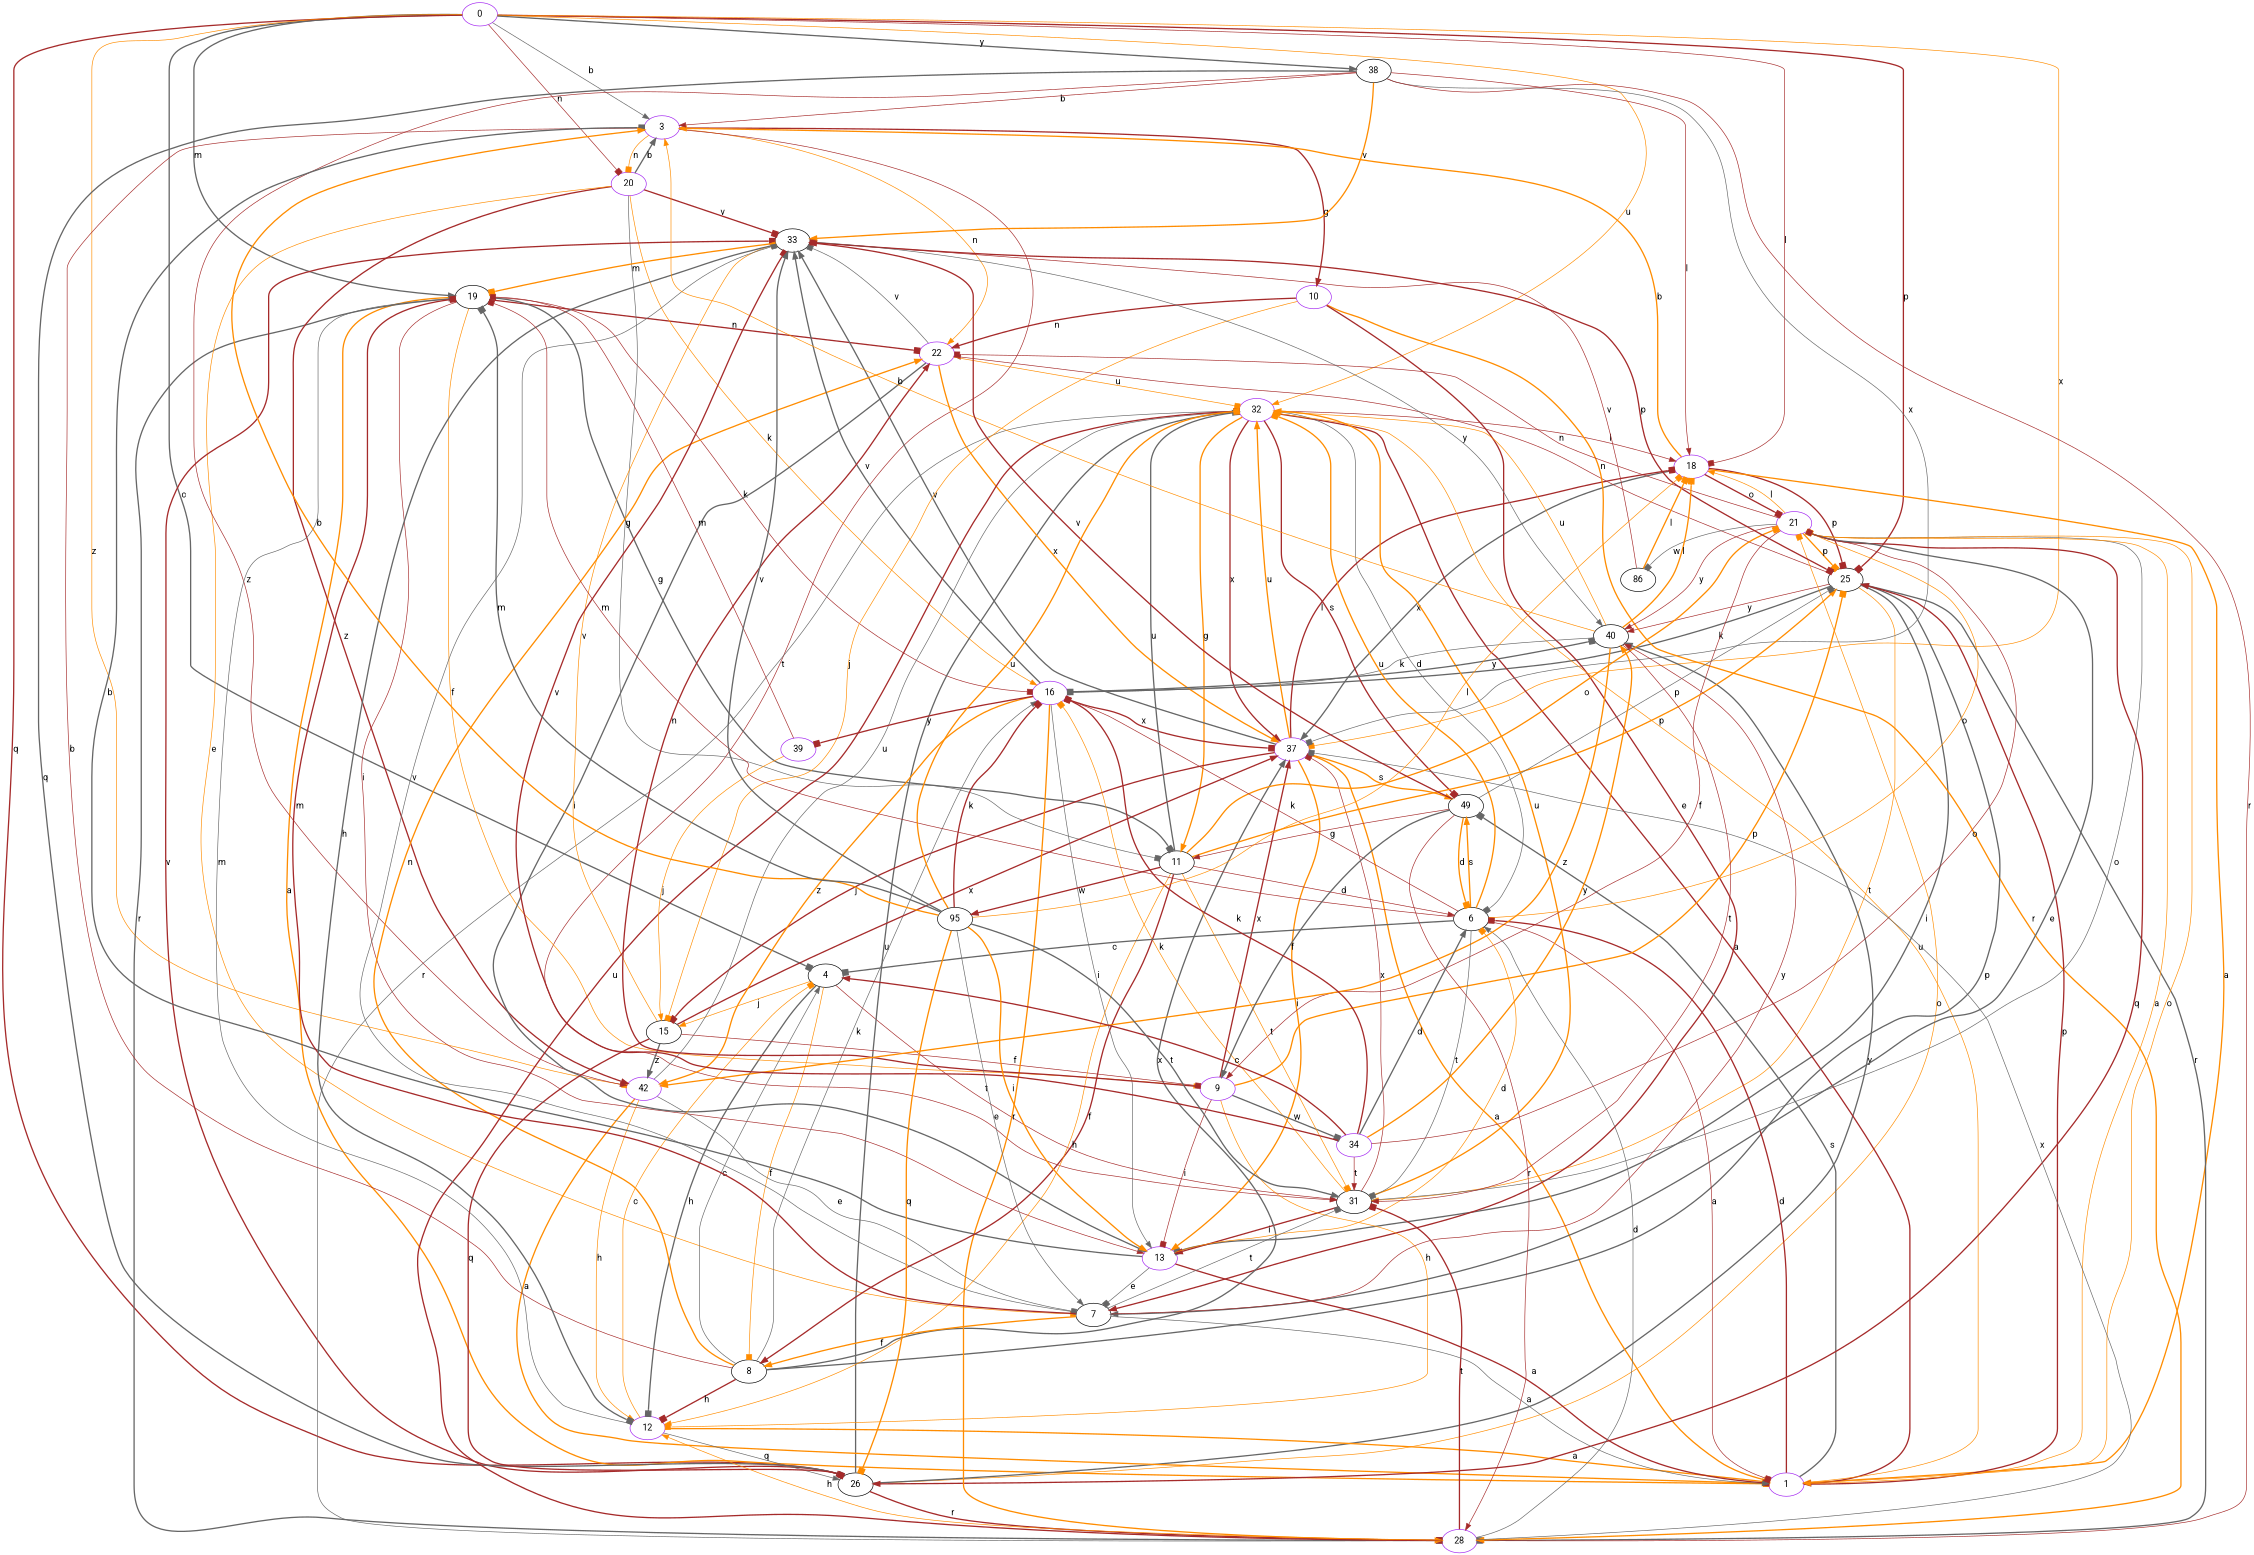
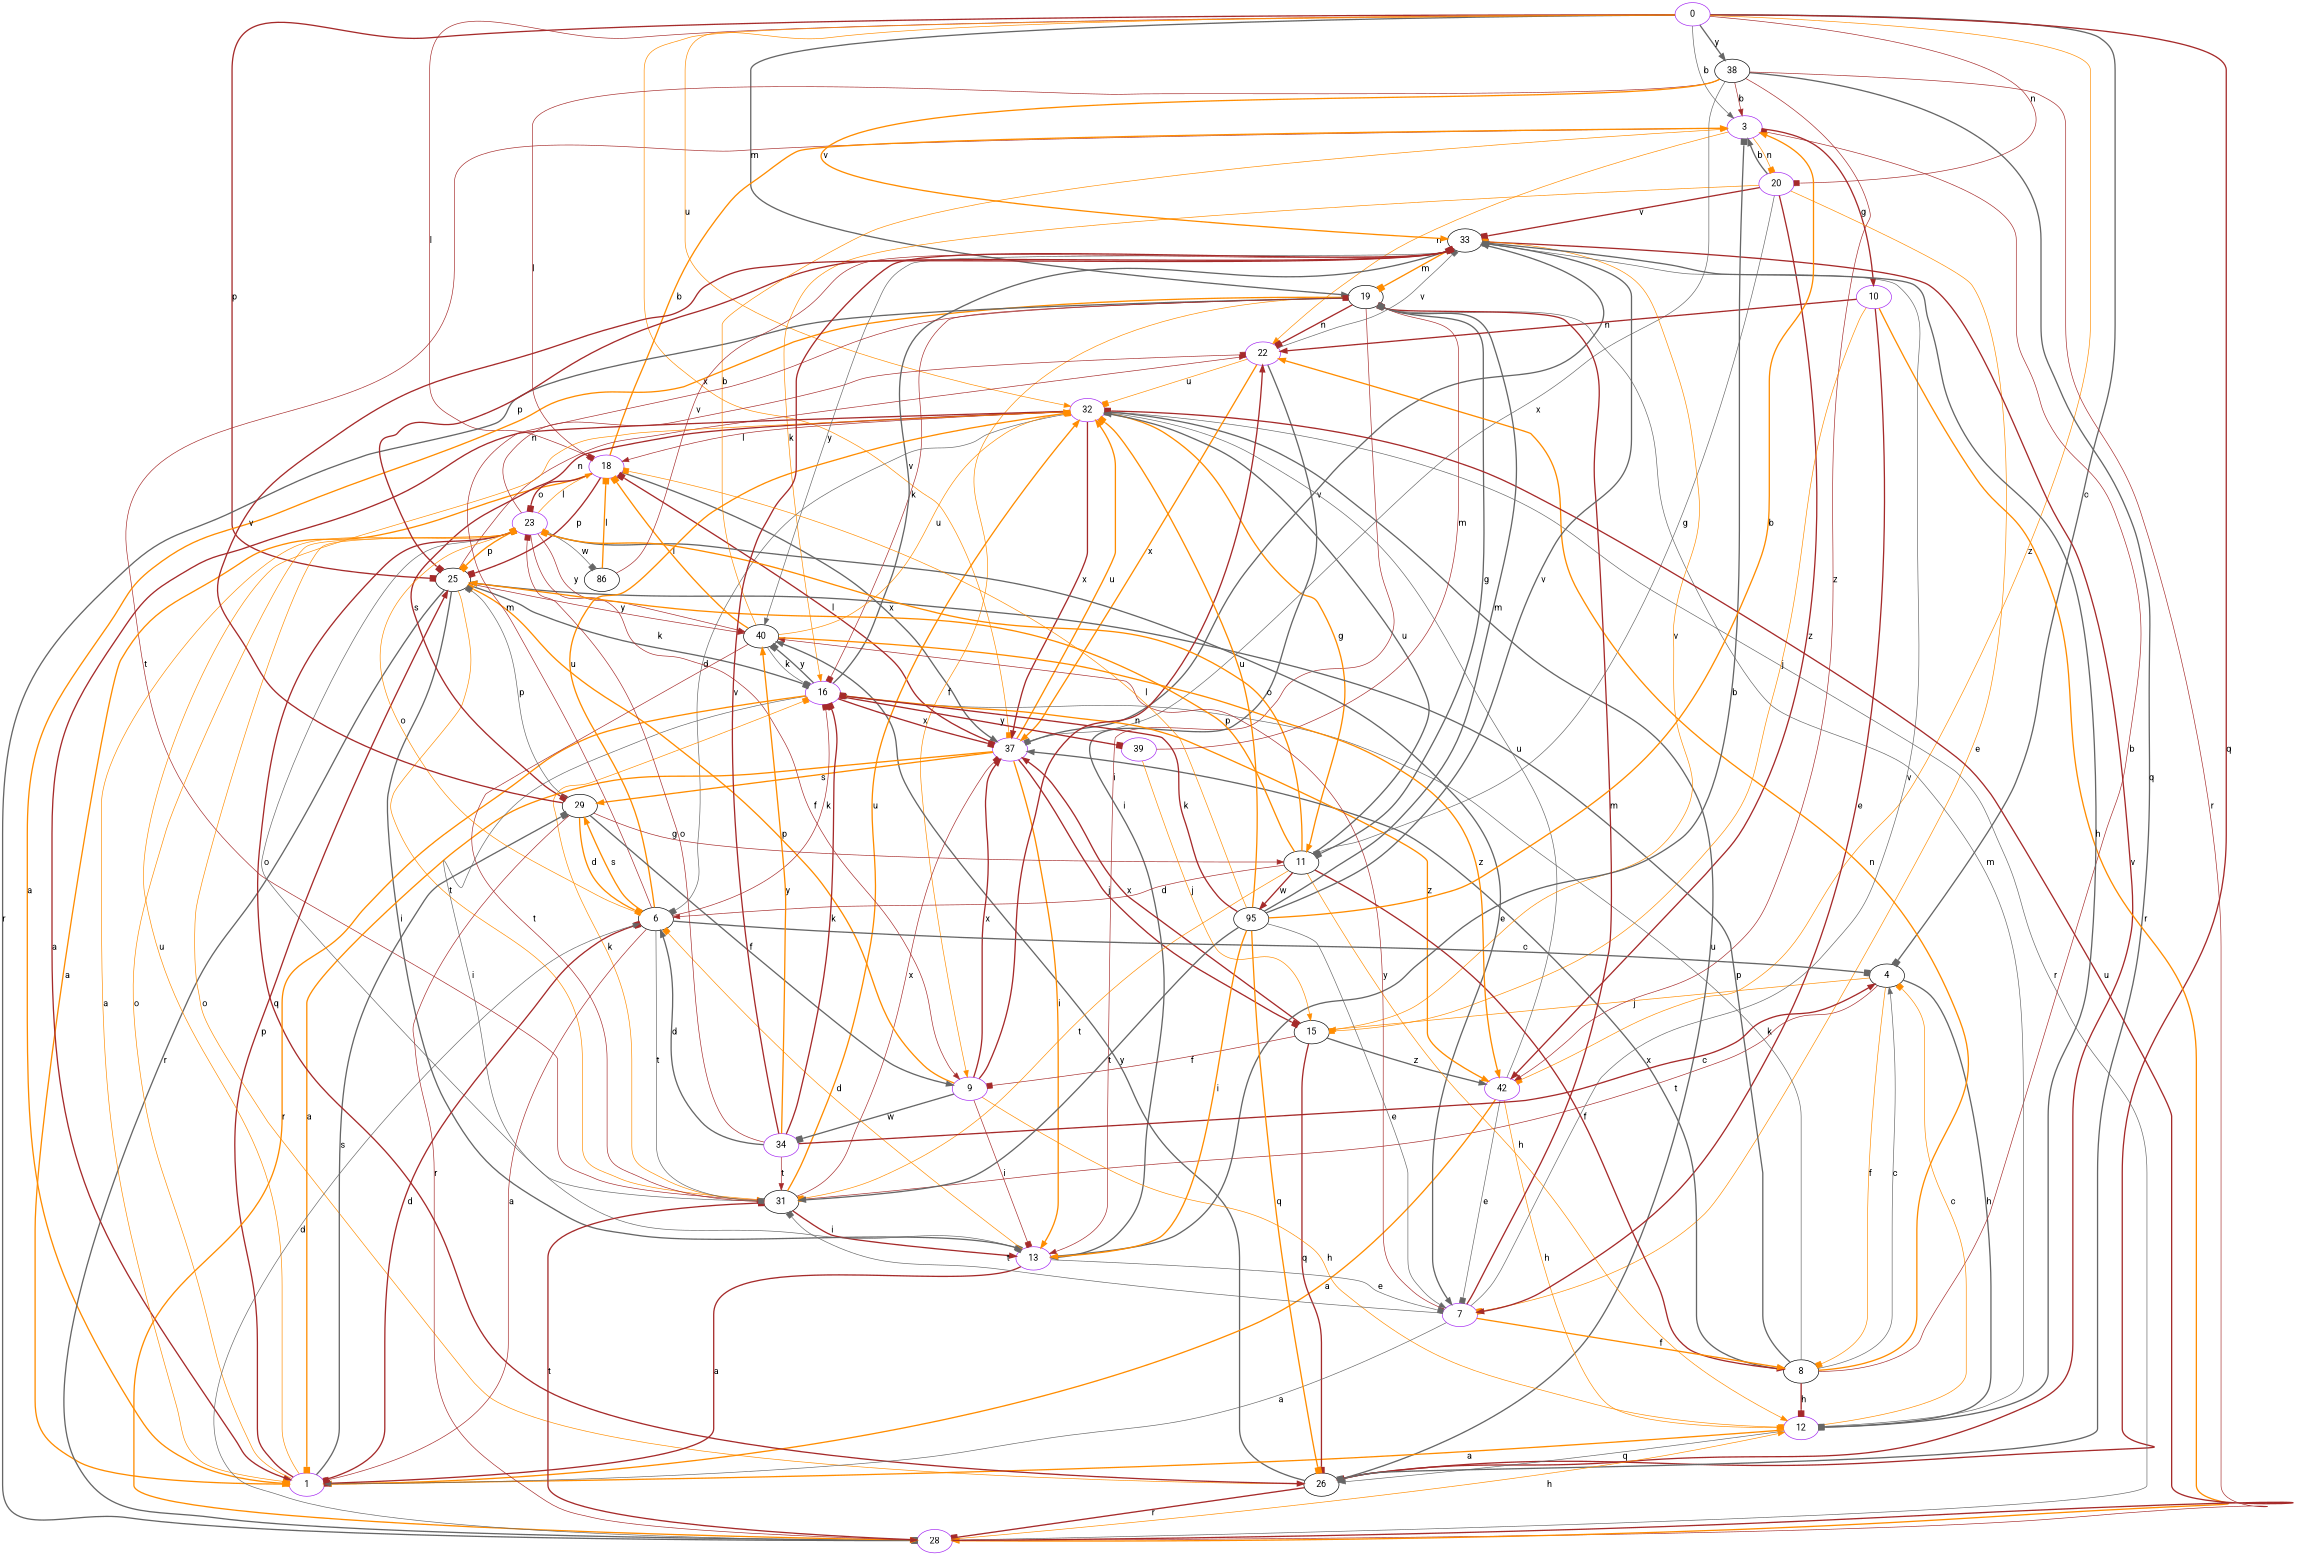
(1794, 523) -> (530, 523)
(1466, 806) -> (580, 806)
(2070, 1237) -> none
(1093, 1315) -> (1460, 1315)
